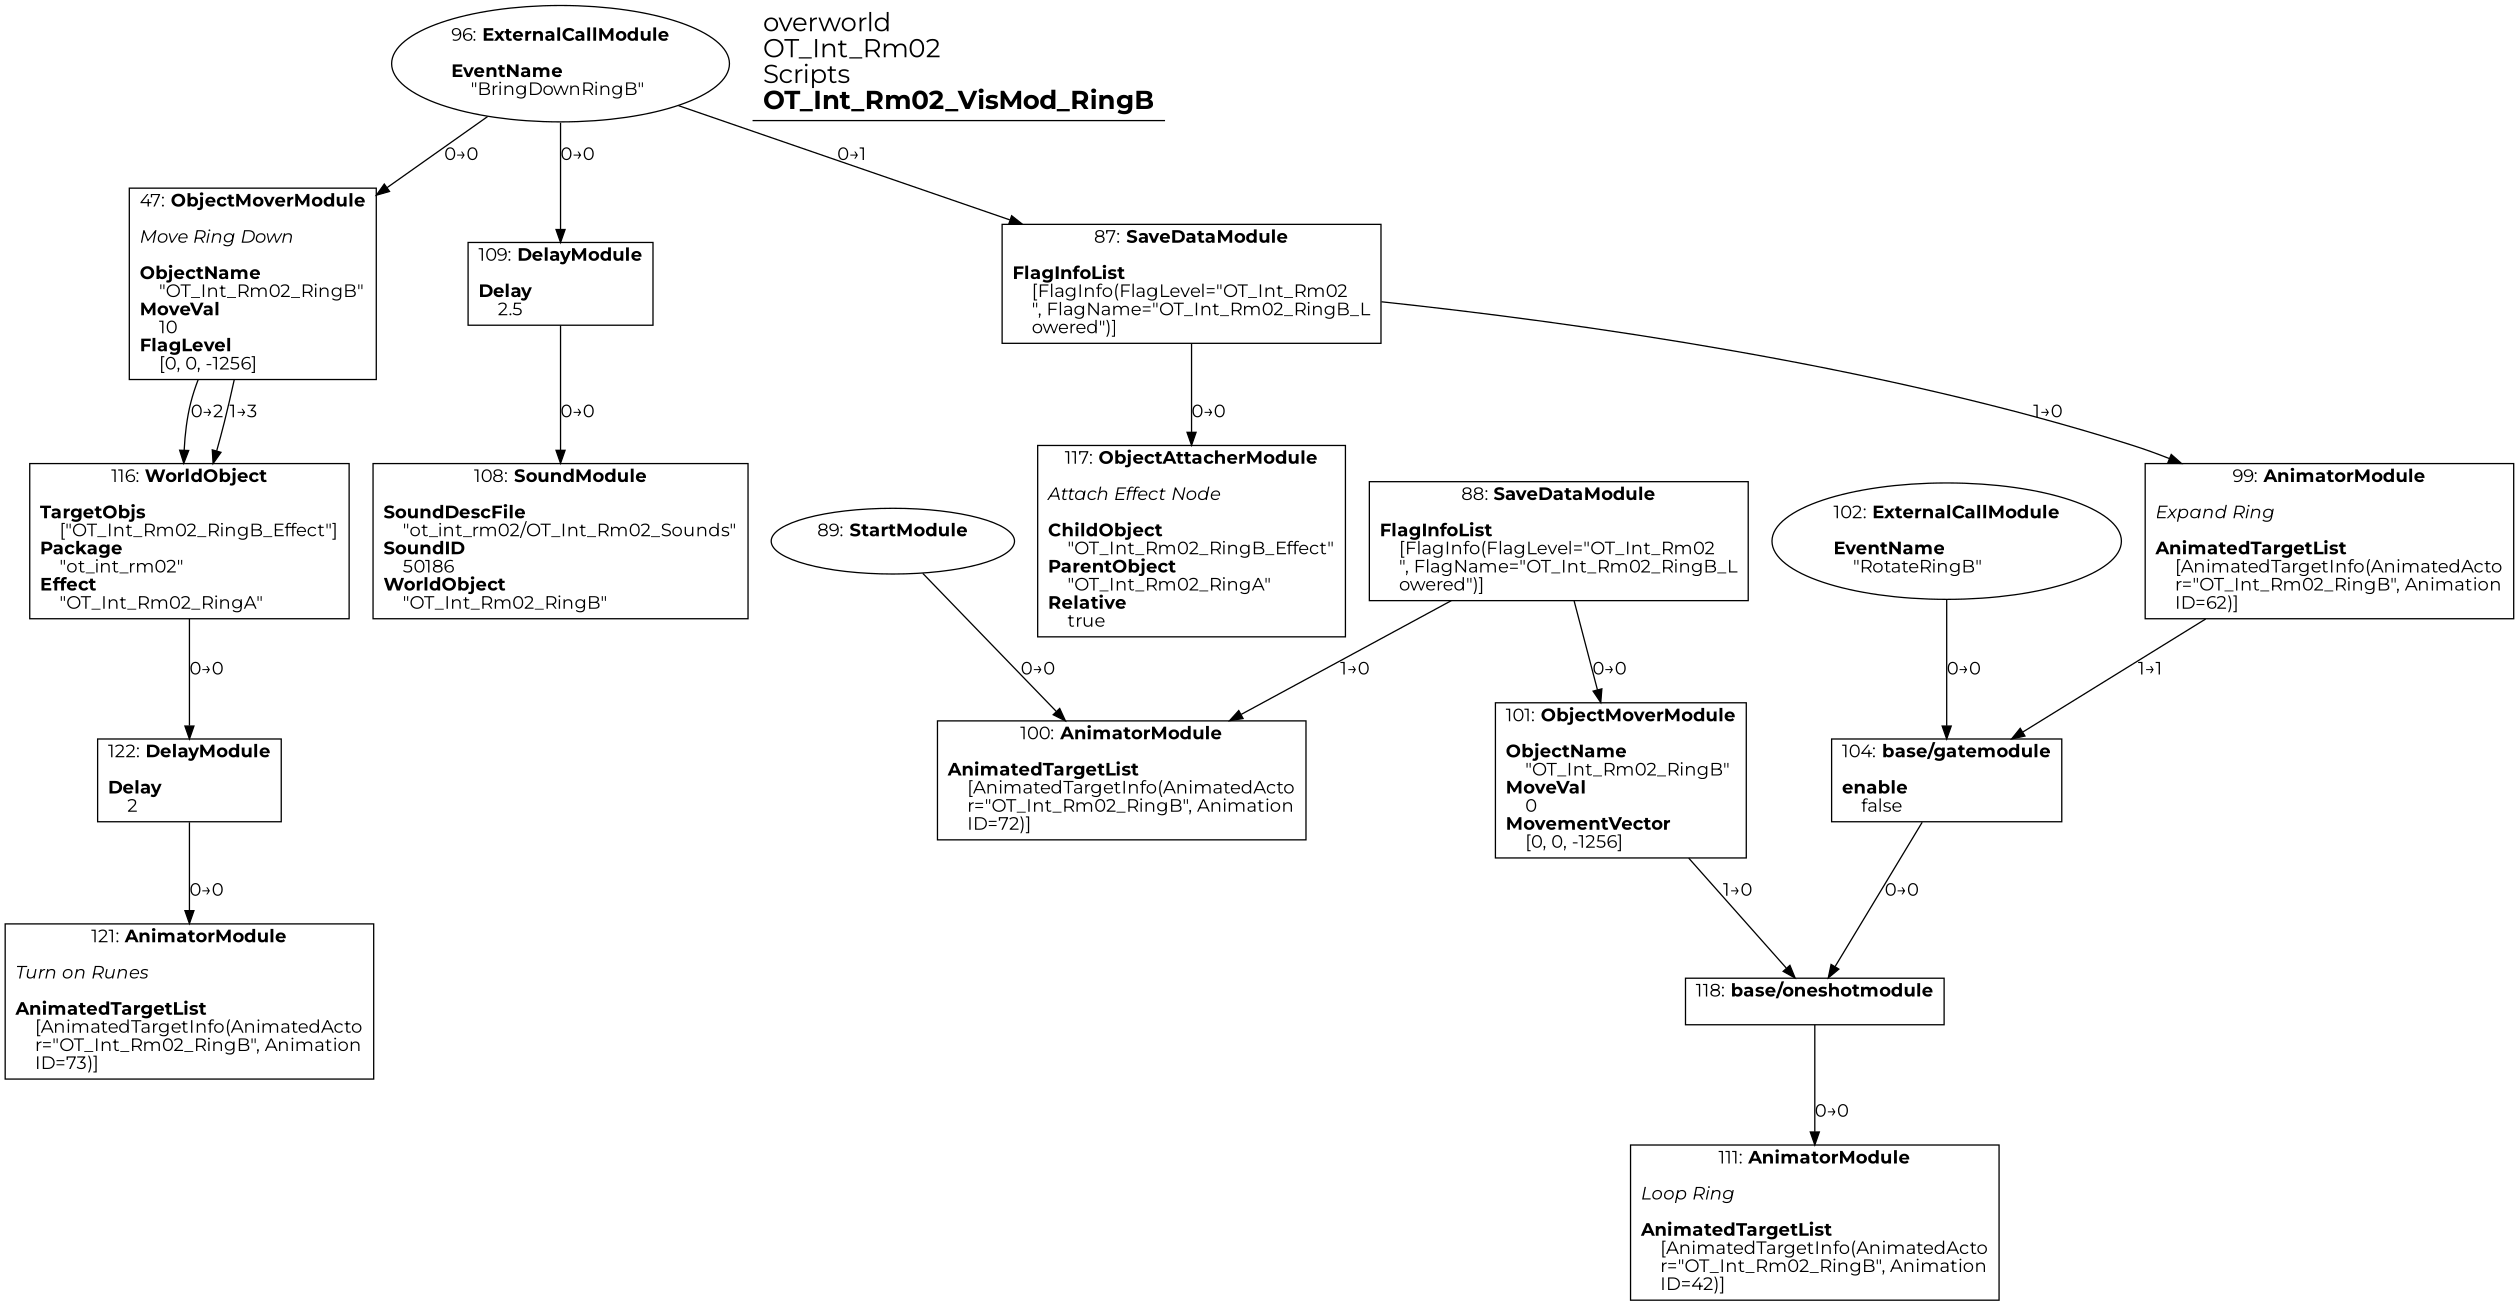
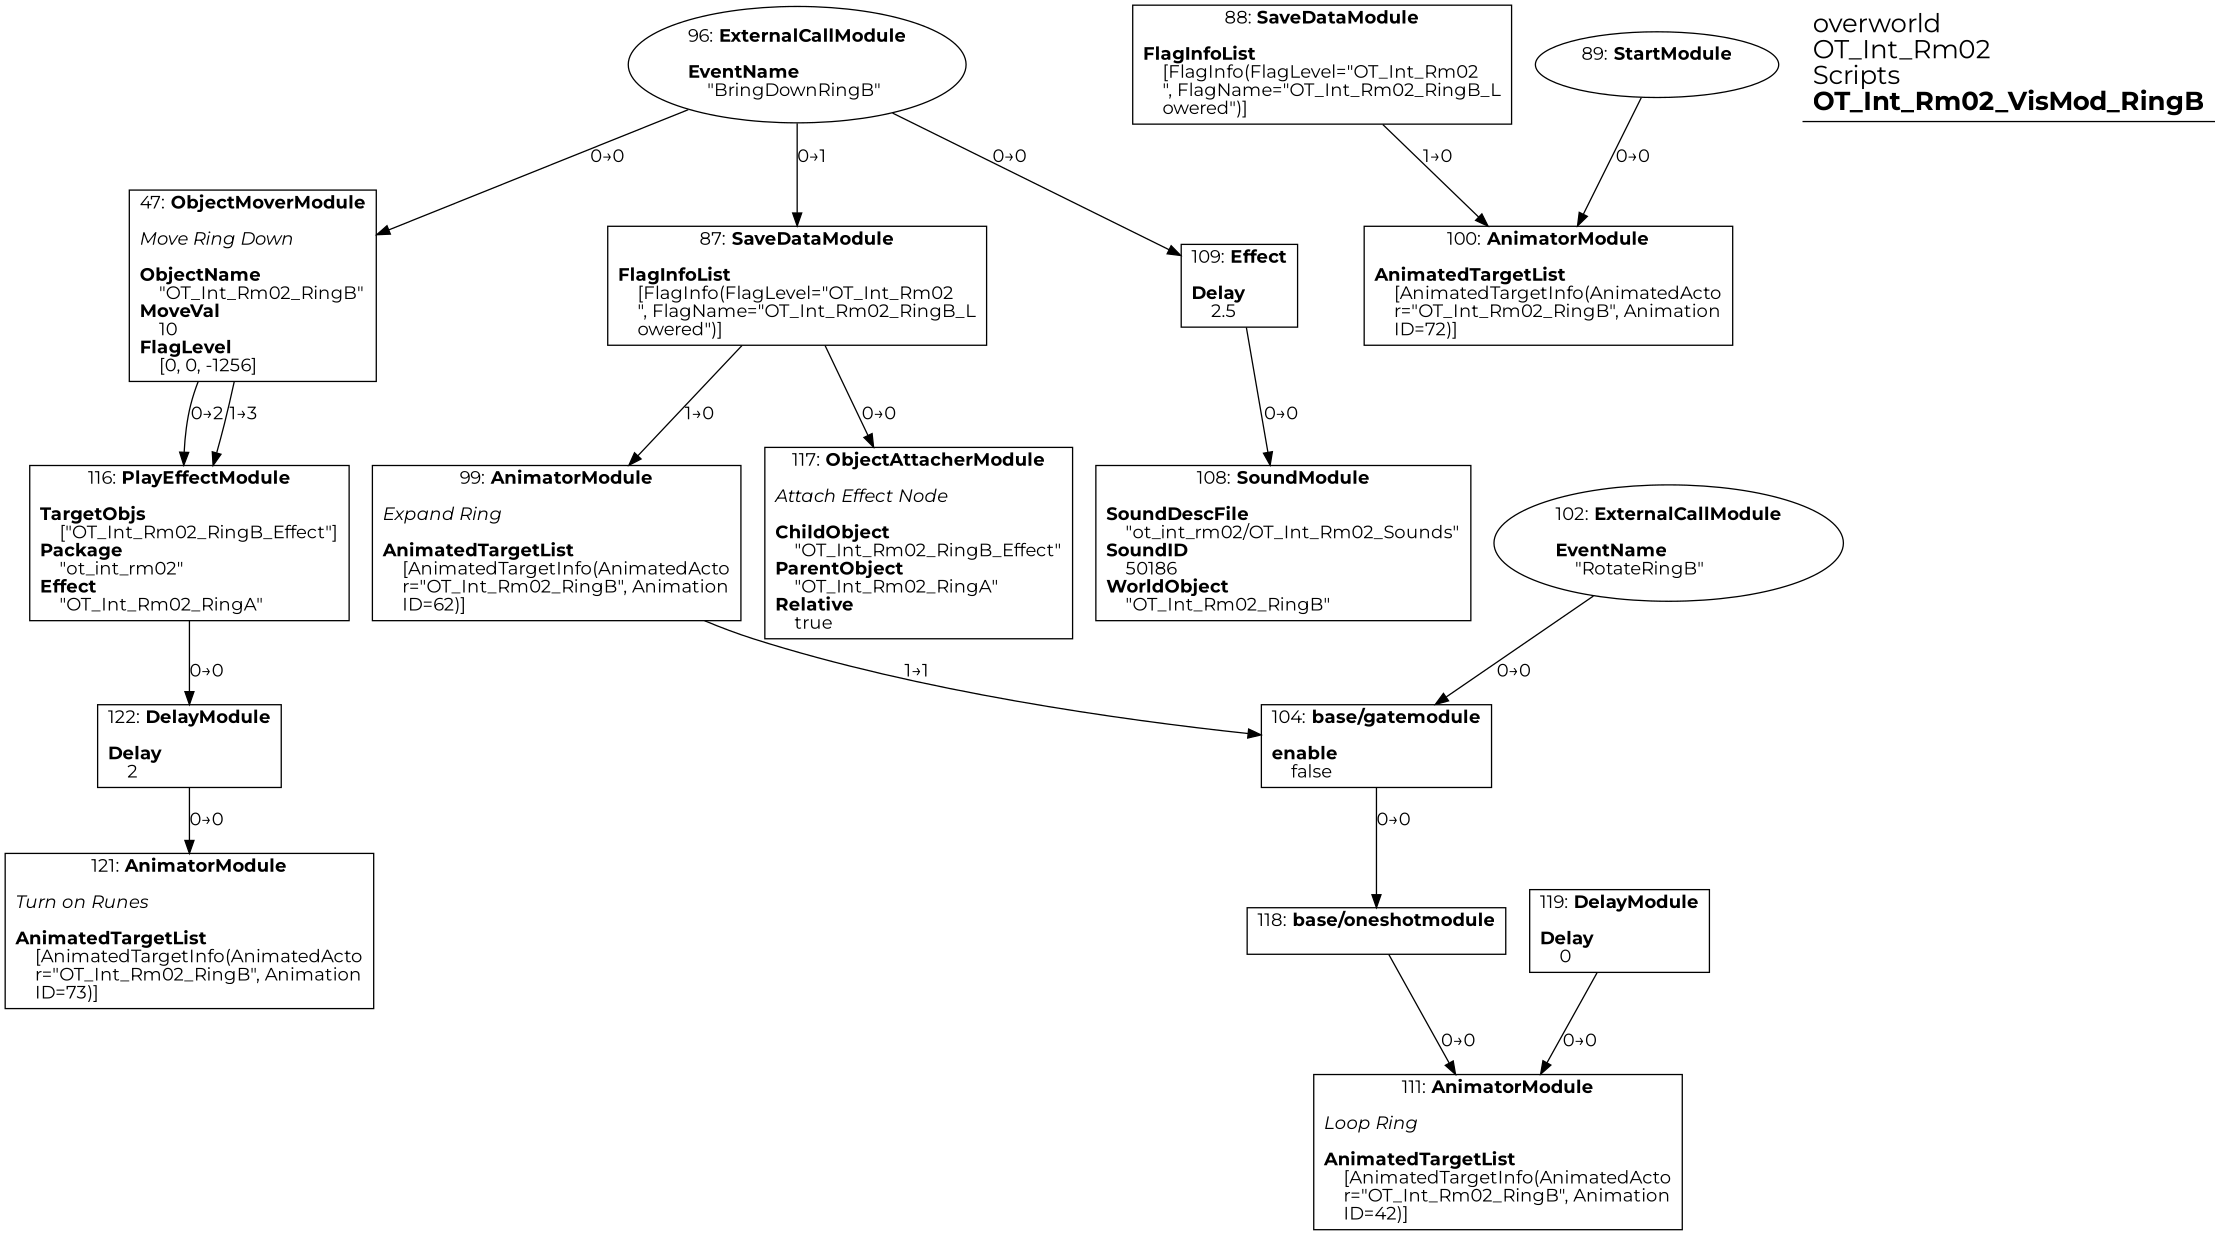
(580, 255) -> (1259, 257)
(206, 476) -> (206, 478)
(1621, 780) -> none
none -> (1620, 931)
